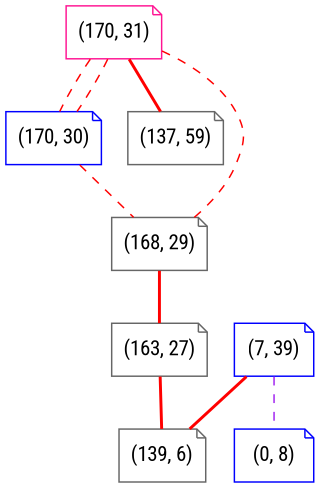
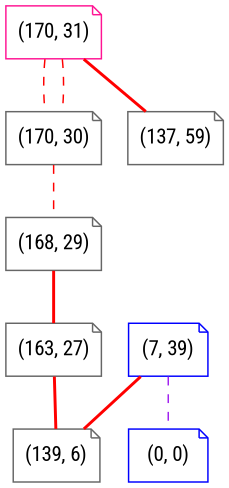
(241, 124) -> none
(54, 138) -> (54, 138)
(274, 456) -> (168, 456)
